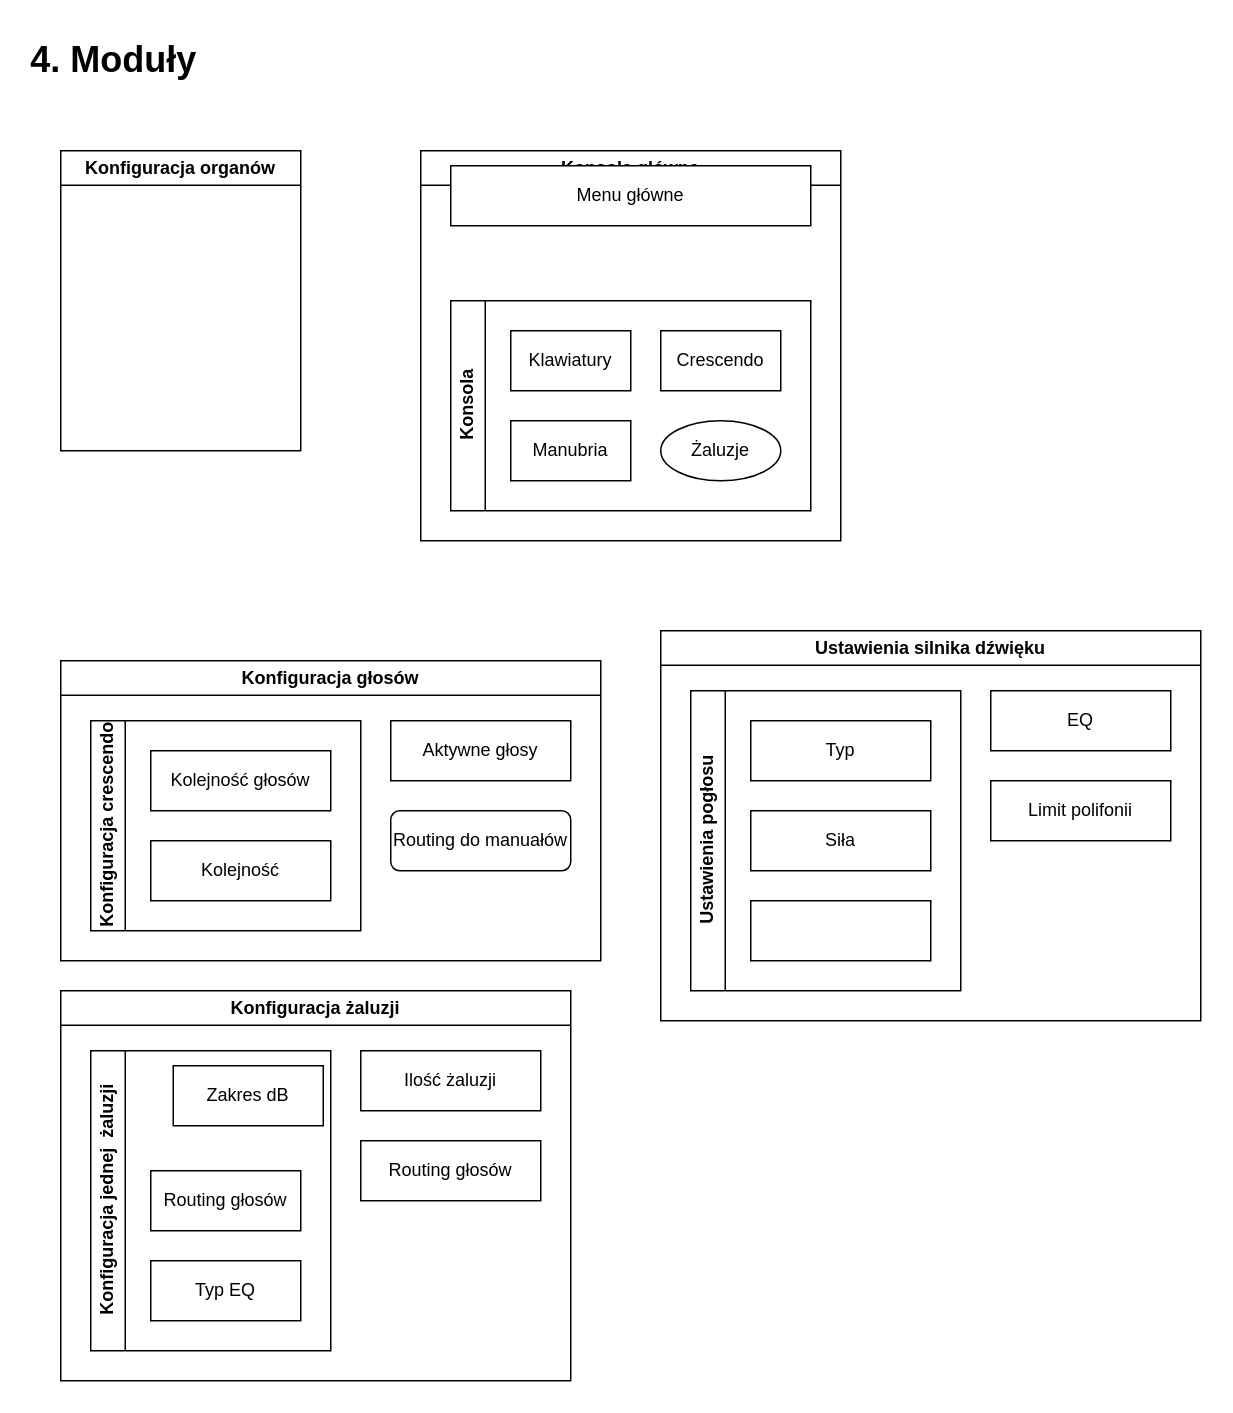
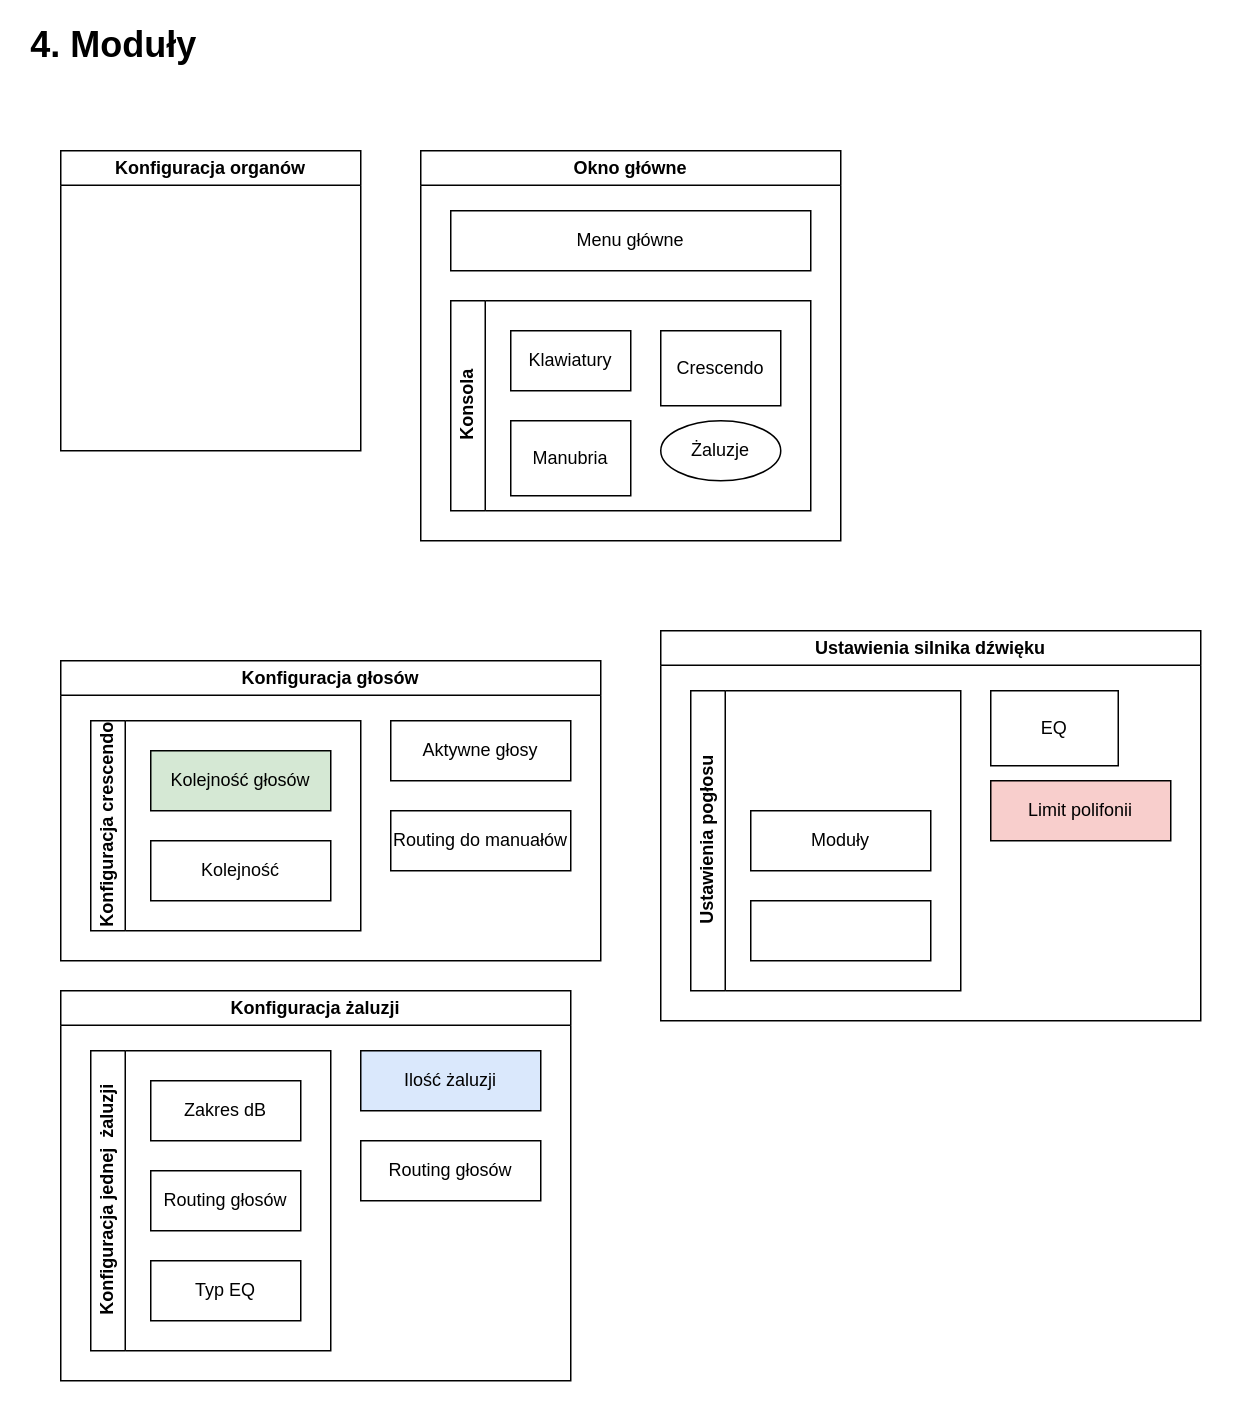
(113, 61) -> (113, 46)
(631, 169) -> (631, 169)
(631, 196) -> (631, 241)
(181, 301) -> (211, 301)
(721, 361) -> (721, 368)
(571, 451) -> (571, 458)
(1081, 721) -> (1055, 728)
(841, 751) -> none
(241, 781) -> (241, 781)
(1081, 811) -> (1081, 811)
(481, 841) -> (481, 841)
(841, 841) -> (841, 841)
(451, 1081) -> (451, 1081)
(248, 1096) -> (226, 1111)
